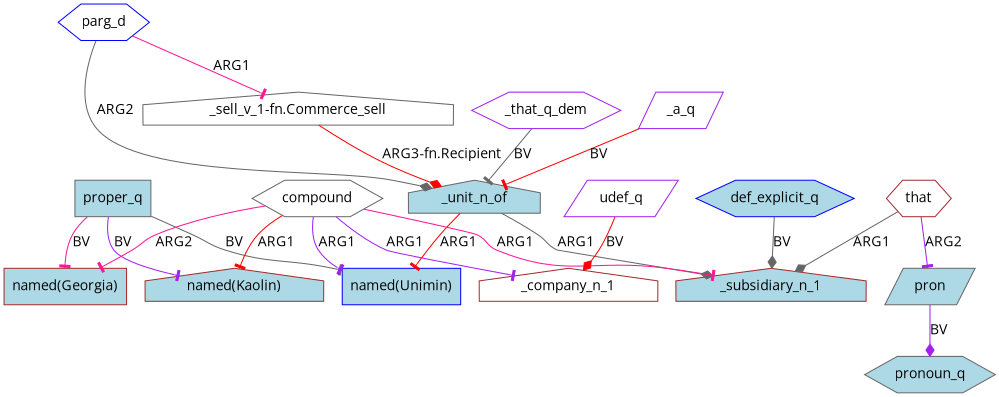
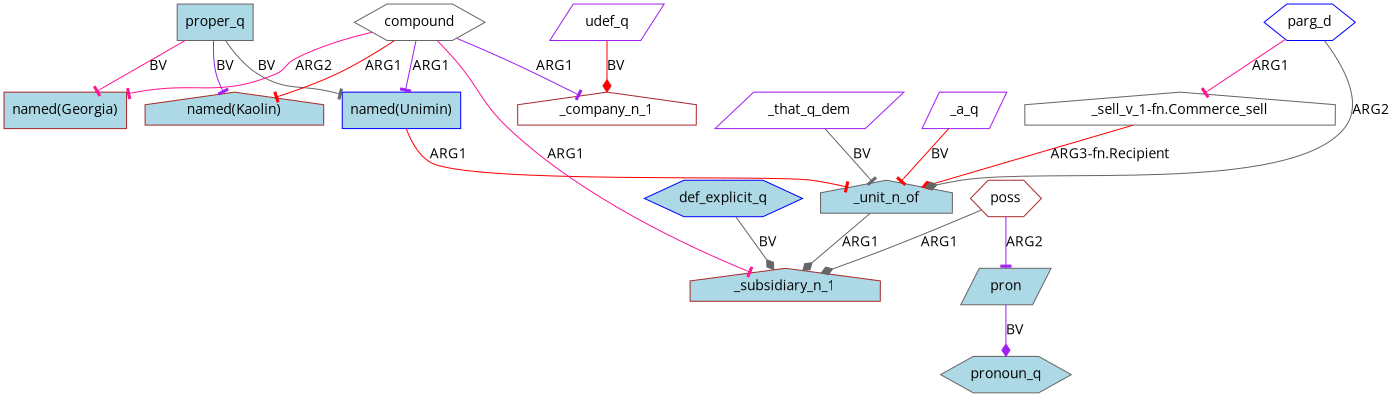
(546, 110) -> (809, 110)
(919, 198) -> (1006, 198)
(438, 238) -> (616, 177)
